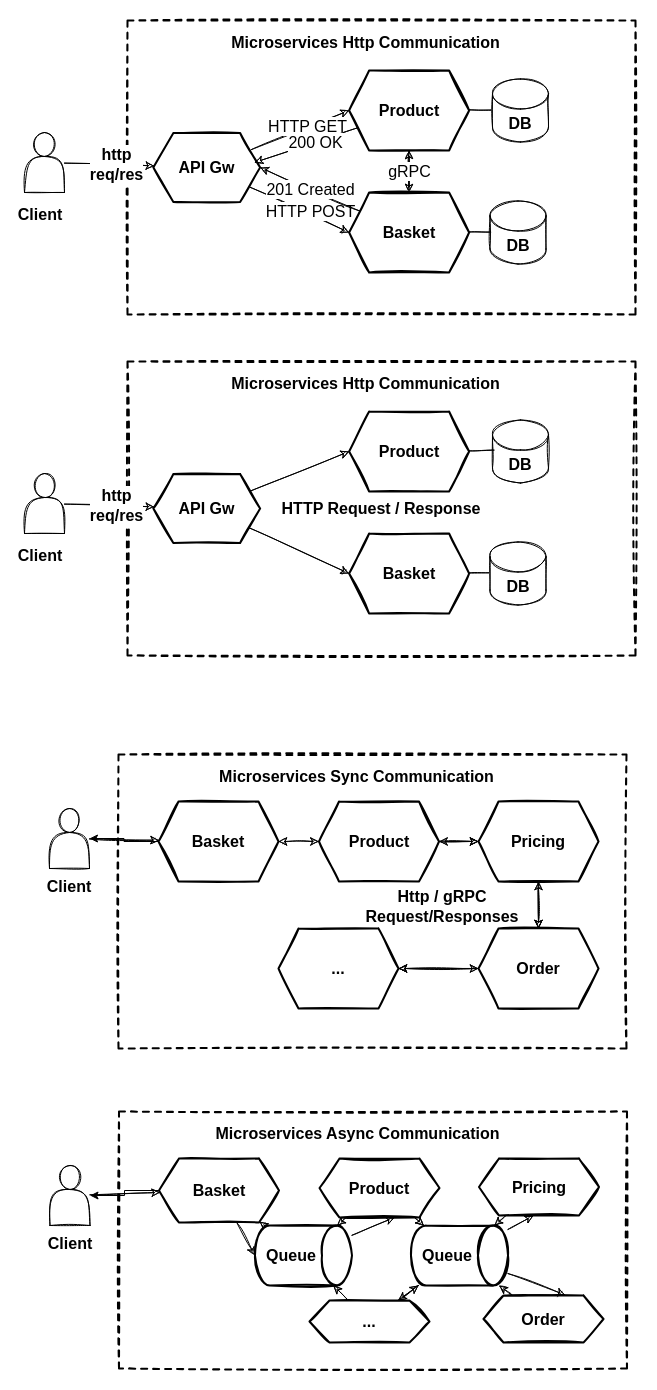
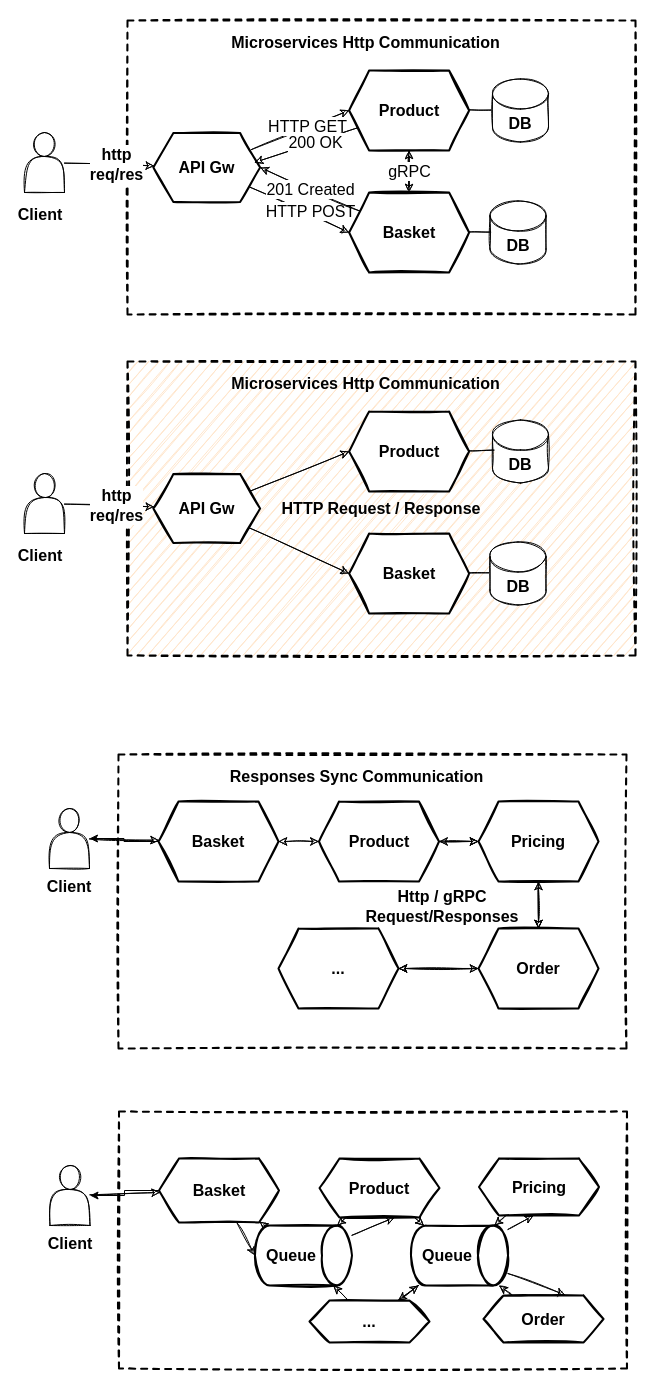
(382, 509) -> (382, 509)
(357, 777) -> (357, 777)
(358, 1134) -> none
